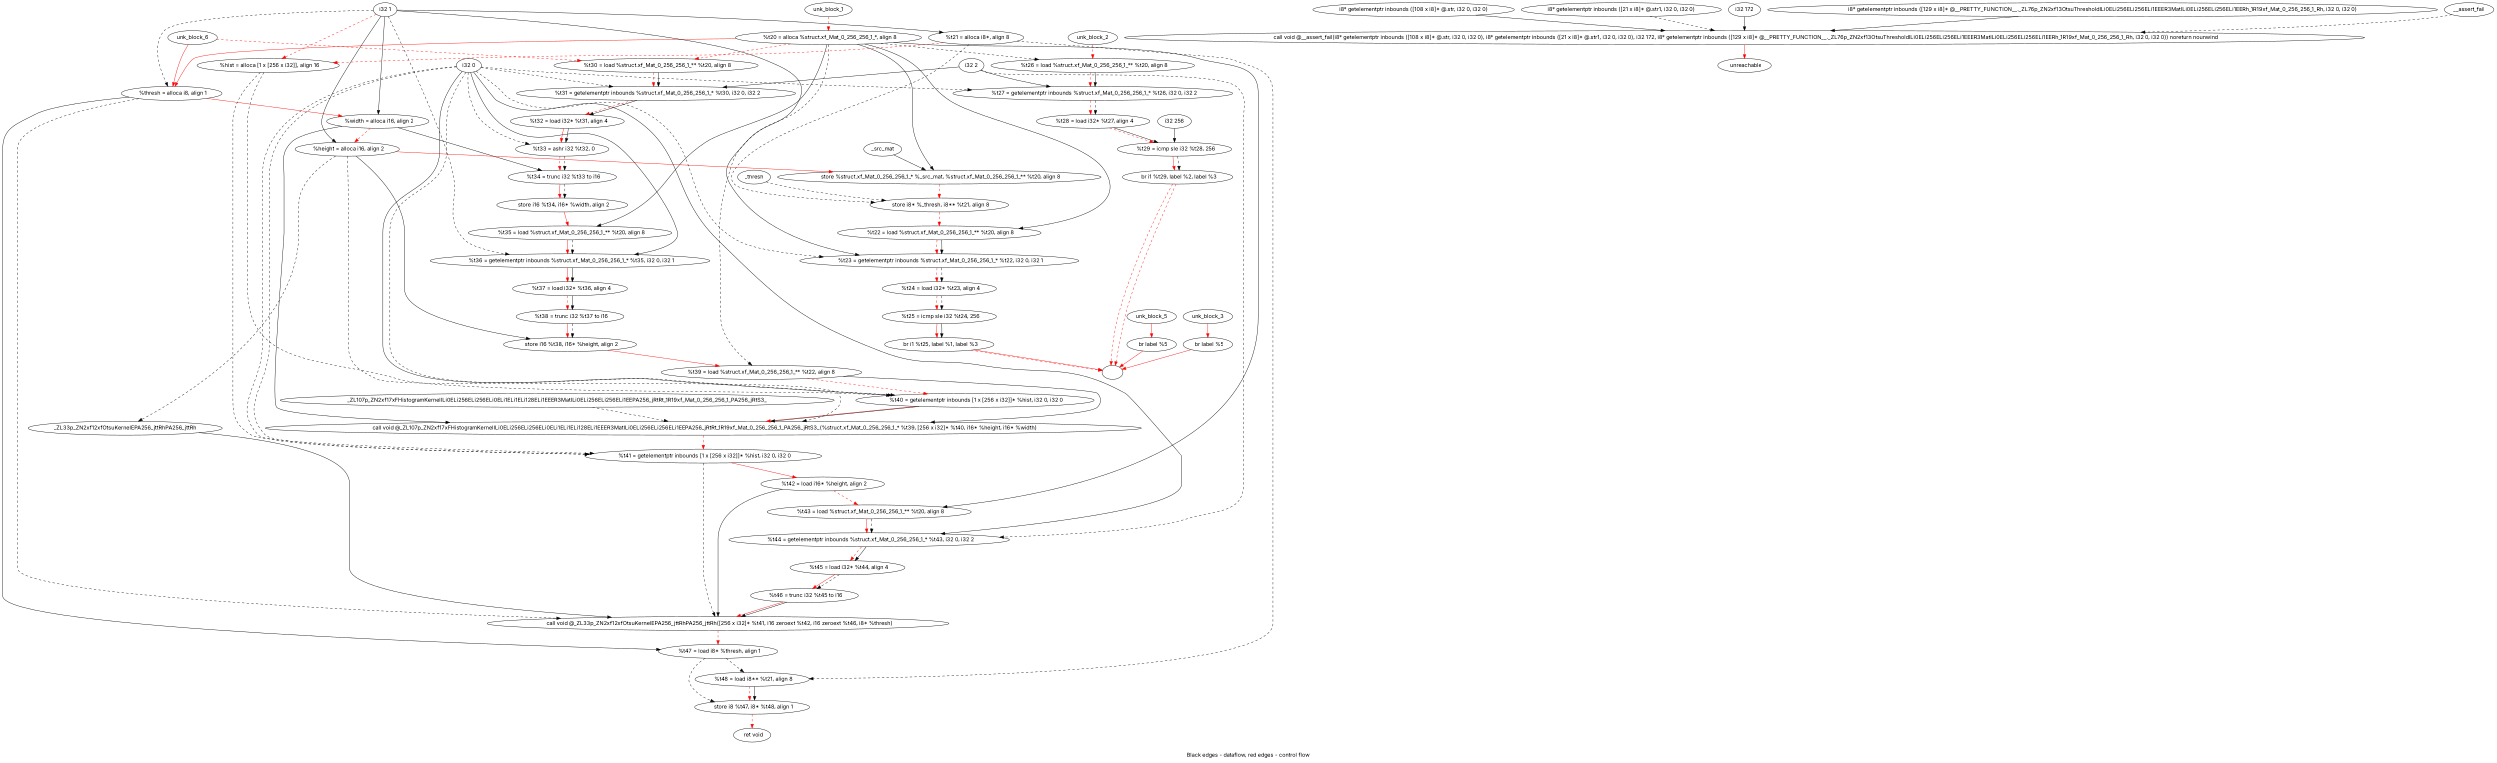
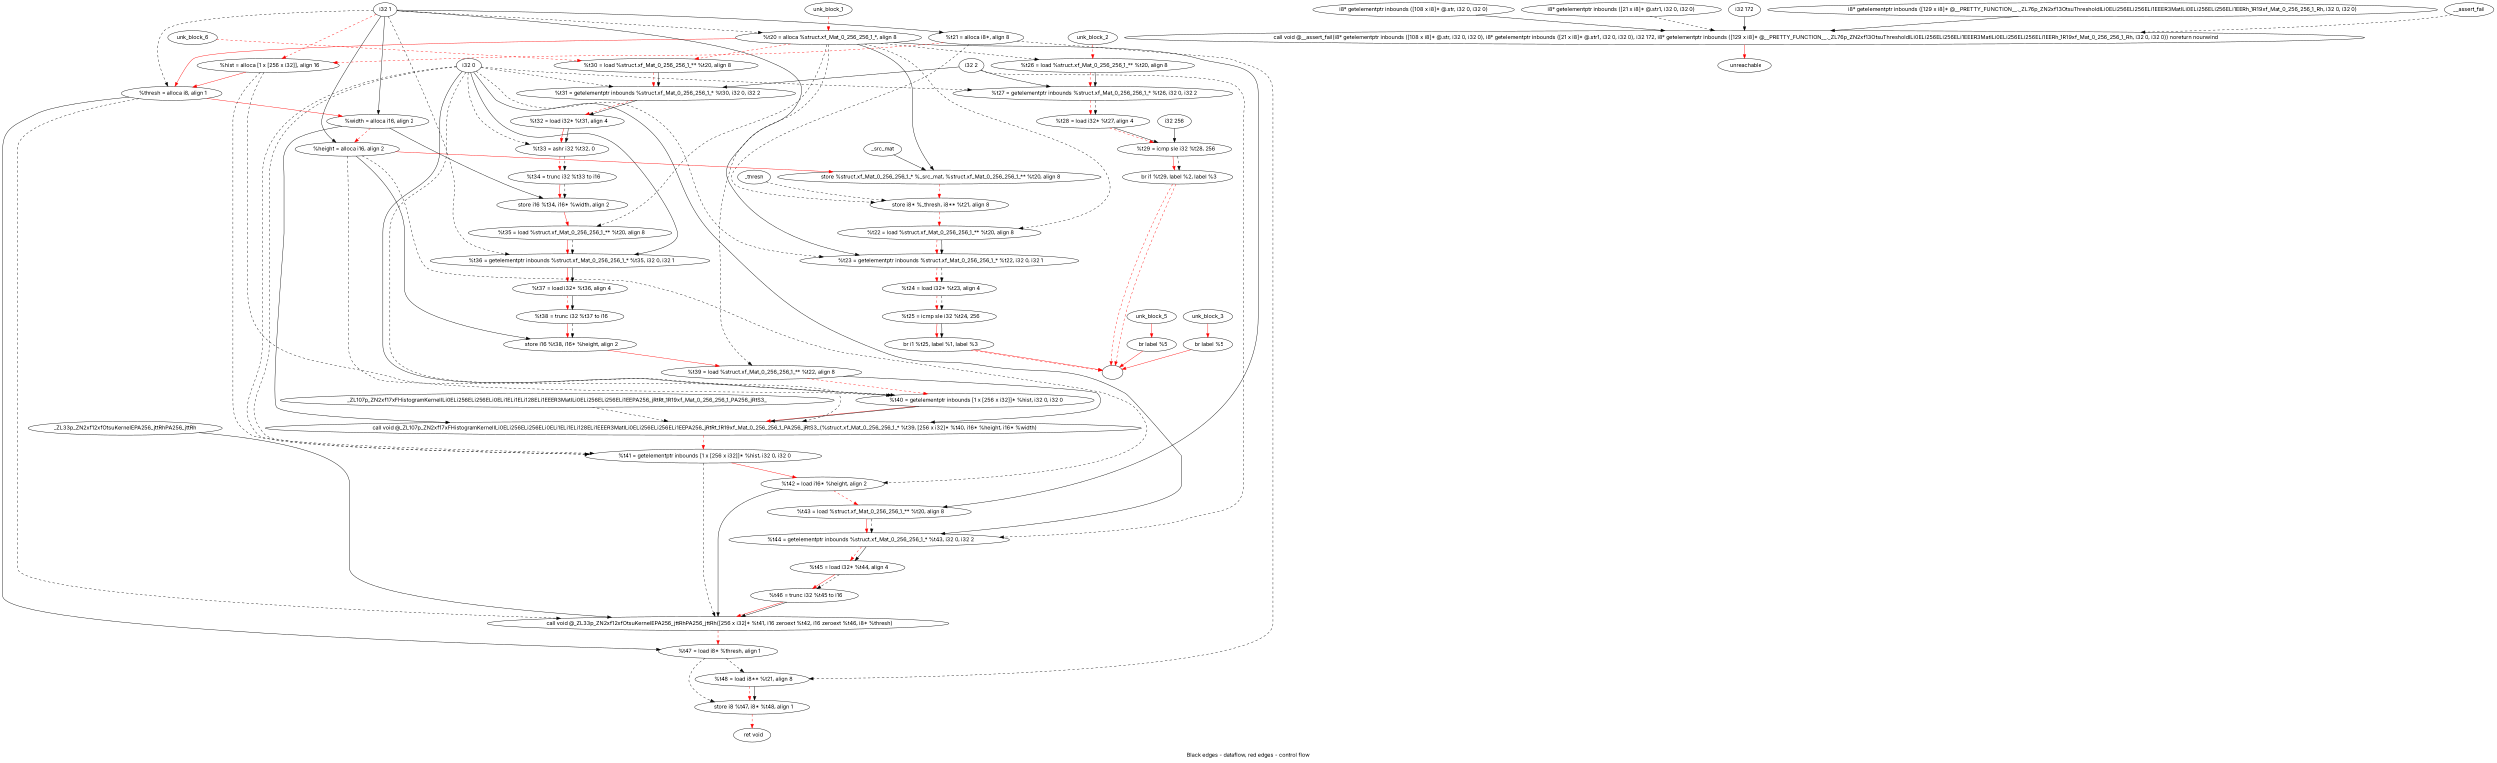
none -> (578, 21)
(179, 63) -> (221, 79)
(1037, 133) -> (1037, 133)
(719, 136) -> (719, 136)
(468, 149) -> (463, 165)
(273, 309) -> (859, 355)
